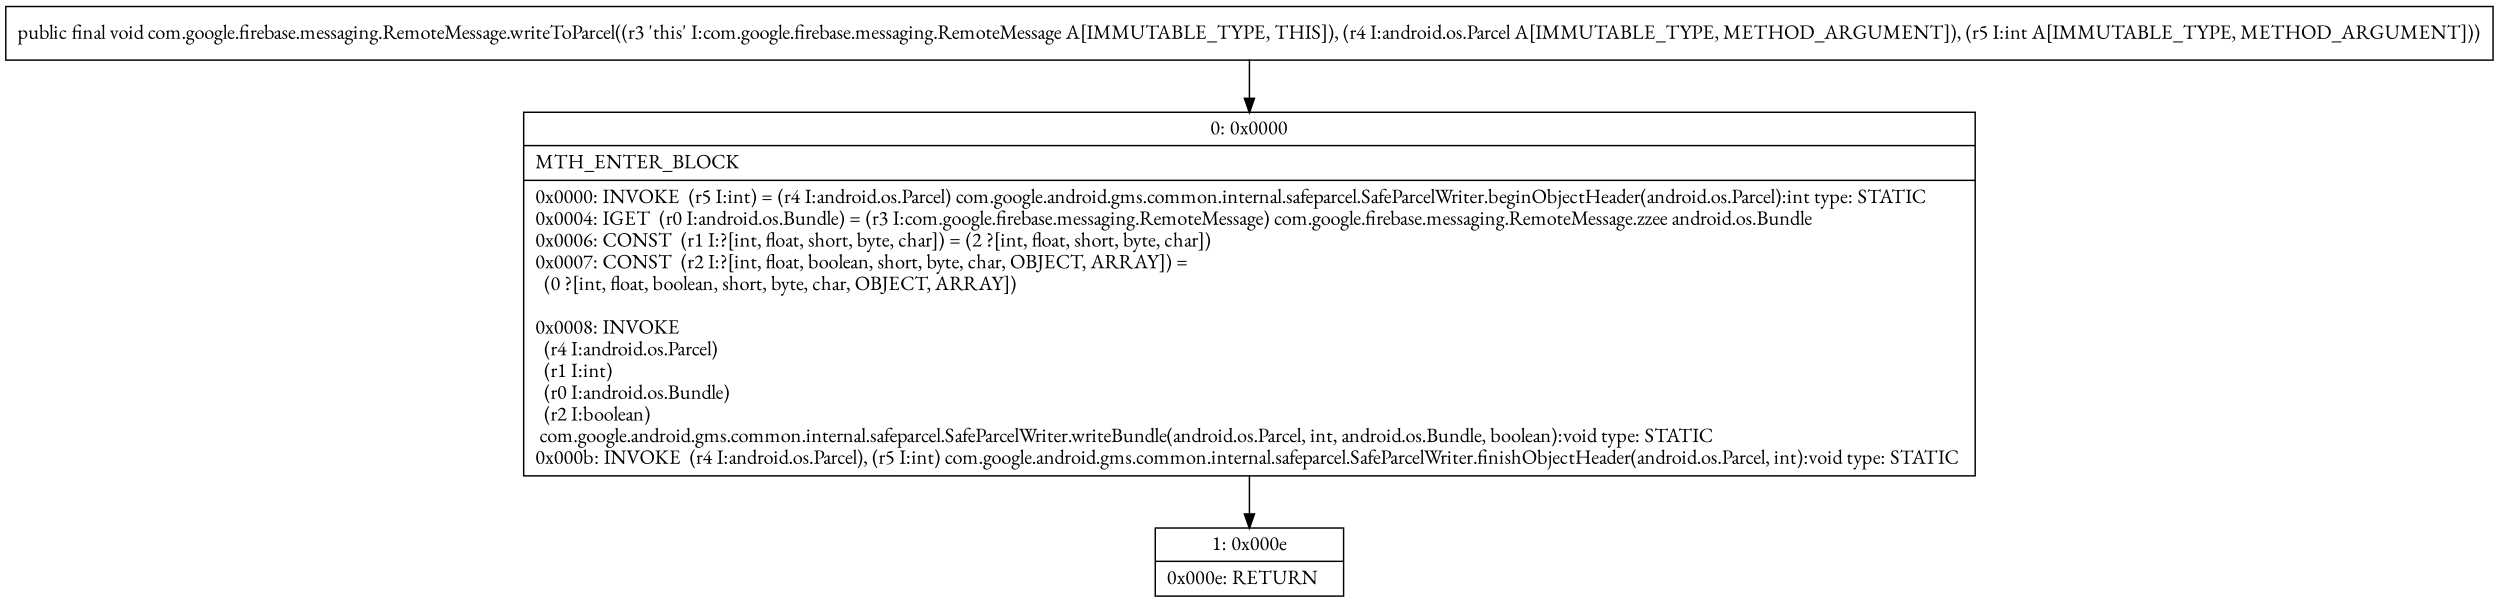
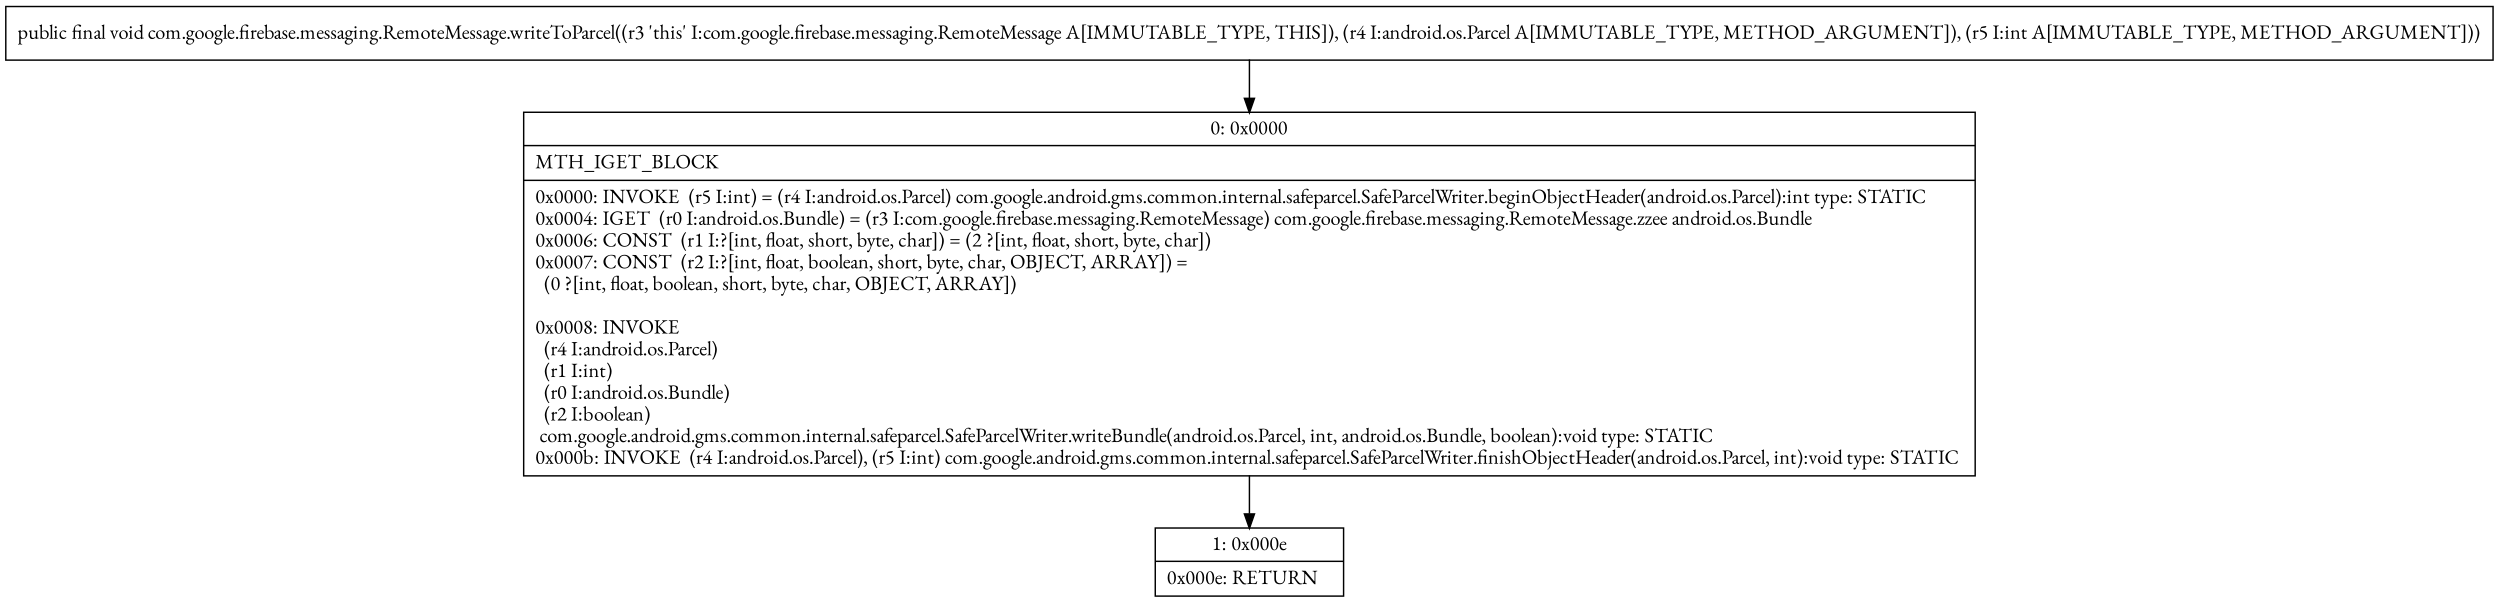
(638, 162) -> (627, 162)
